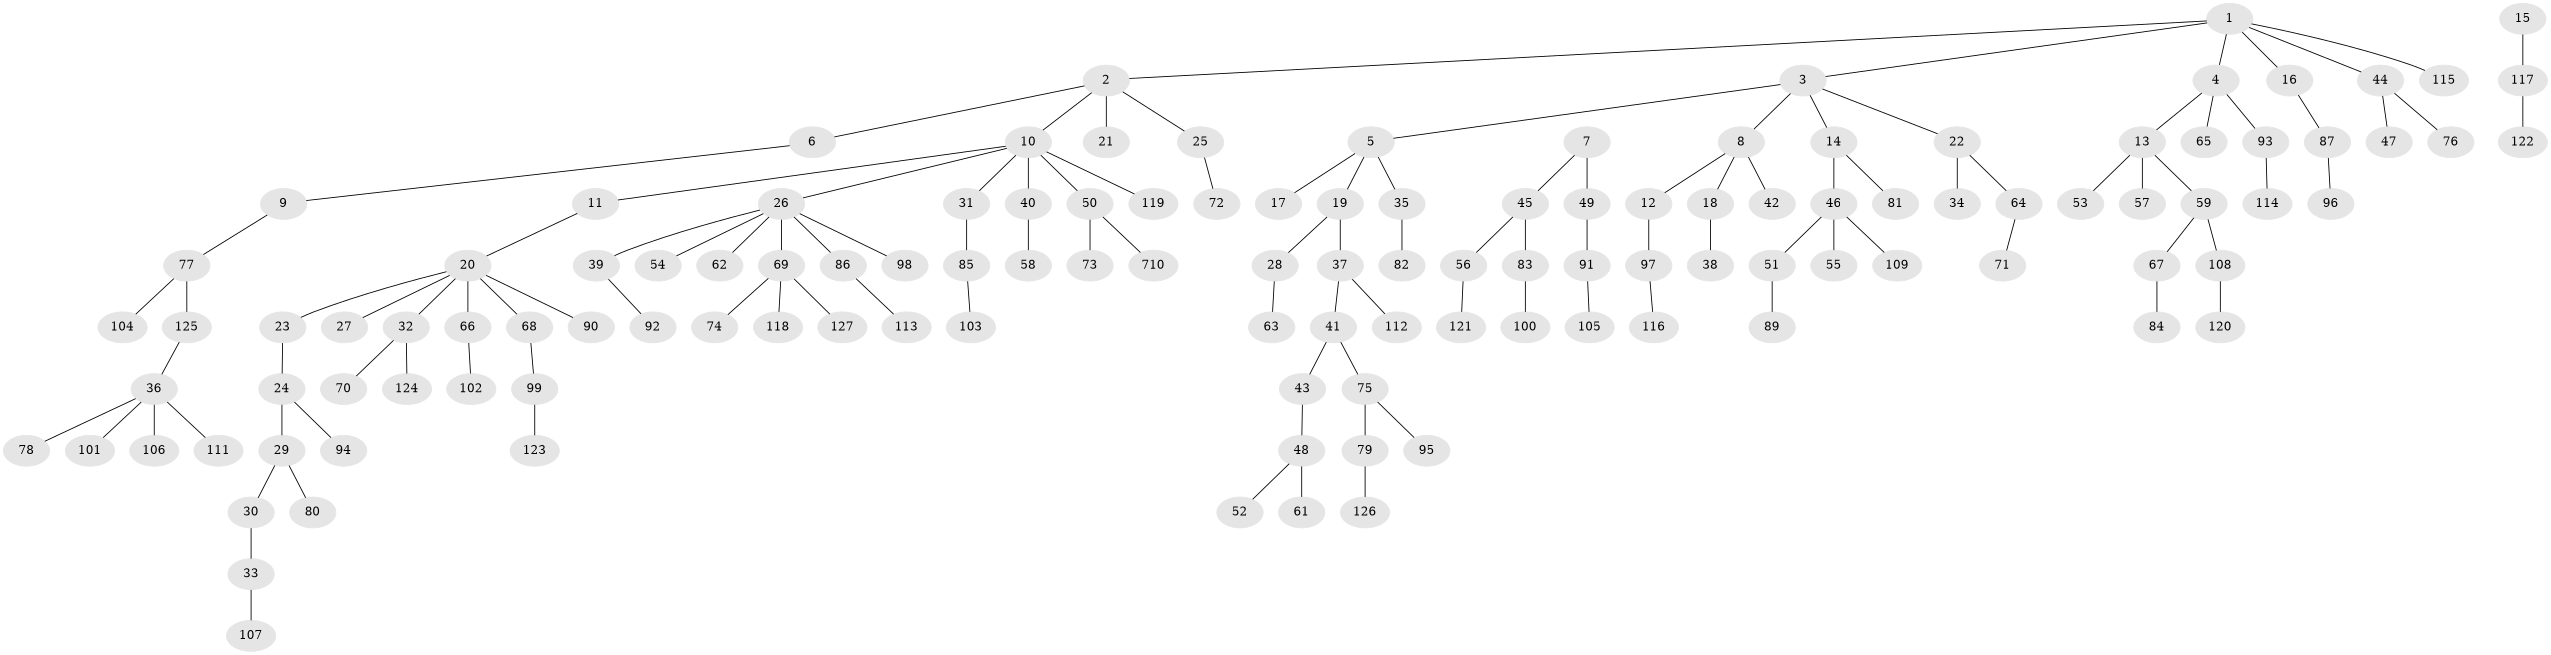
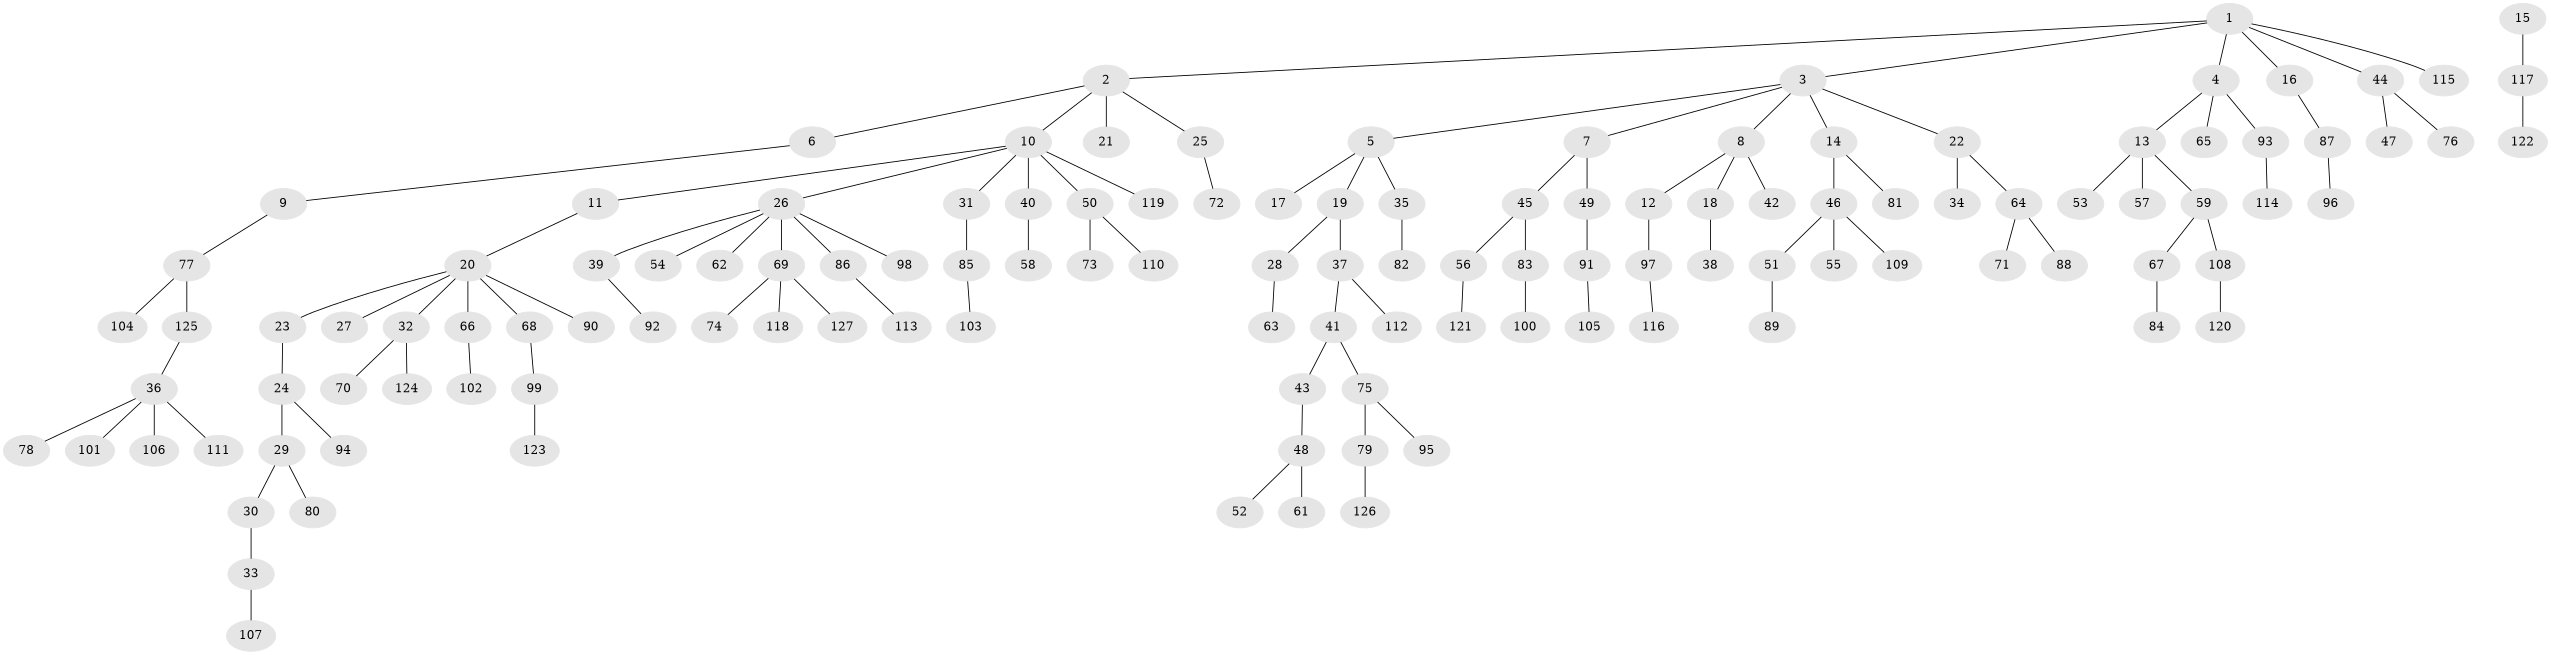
none -> (1695, 111)
(1153, 266) -> (1153, 266)
none -> (2064, 266)
